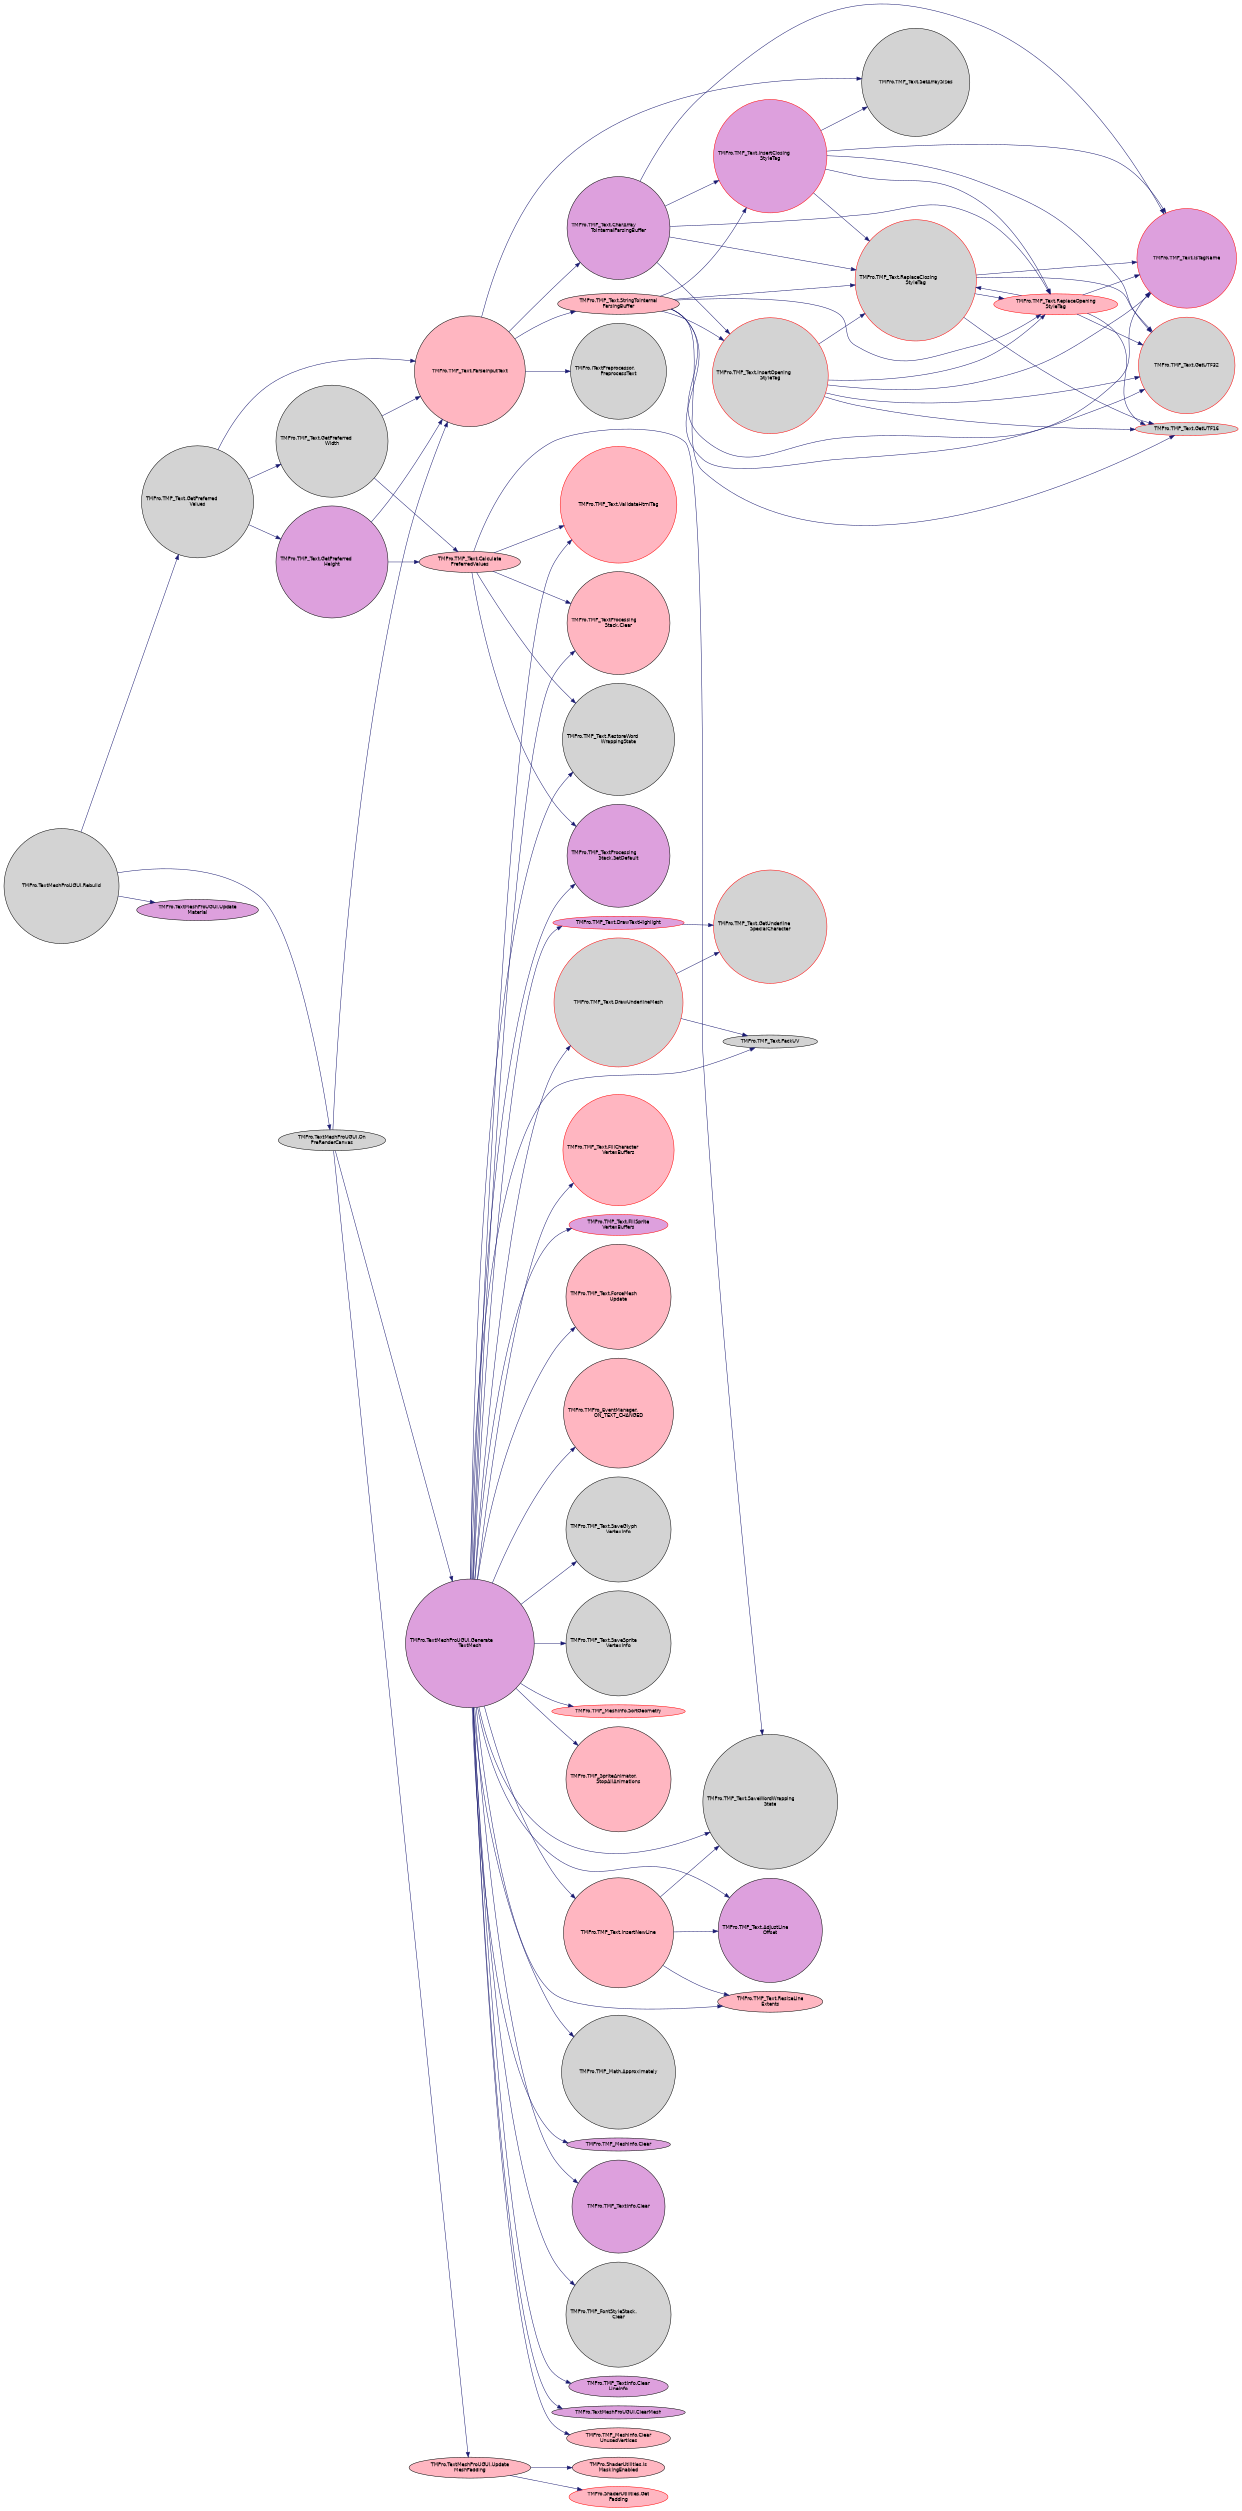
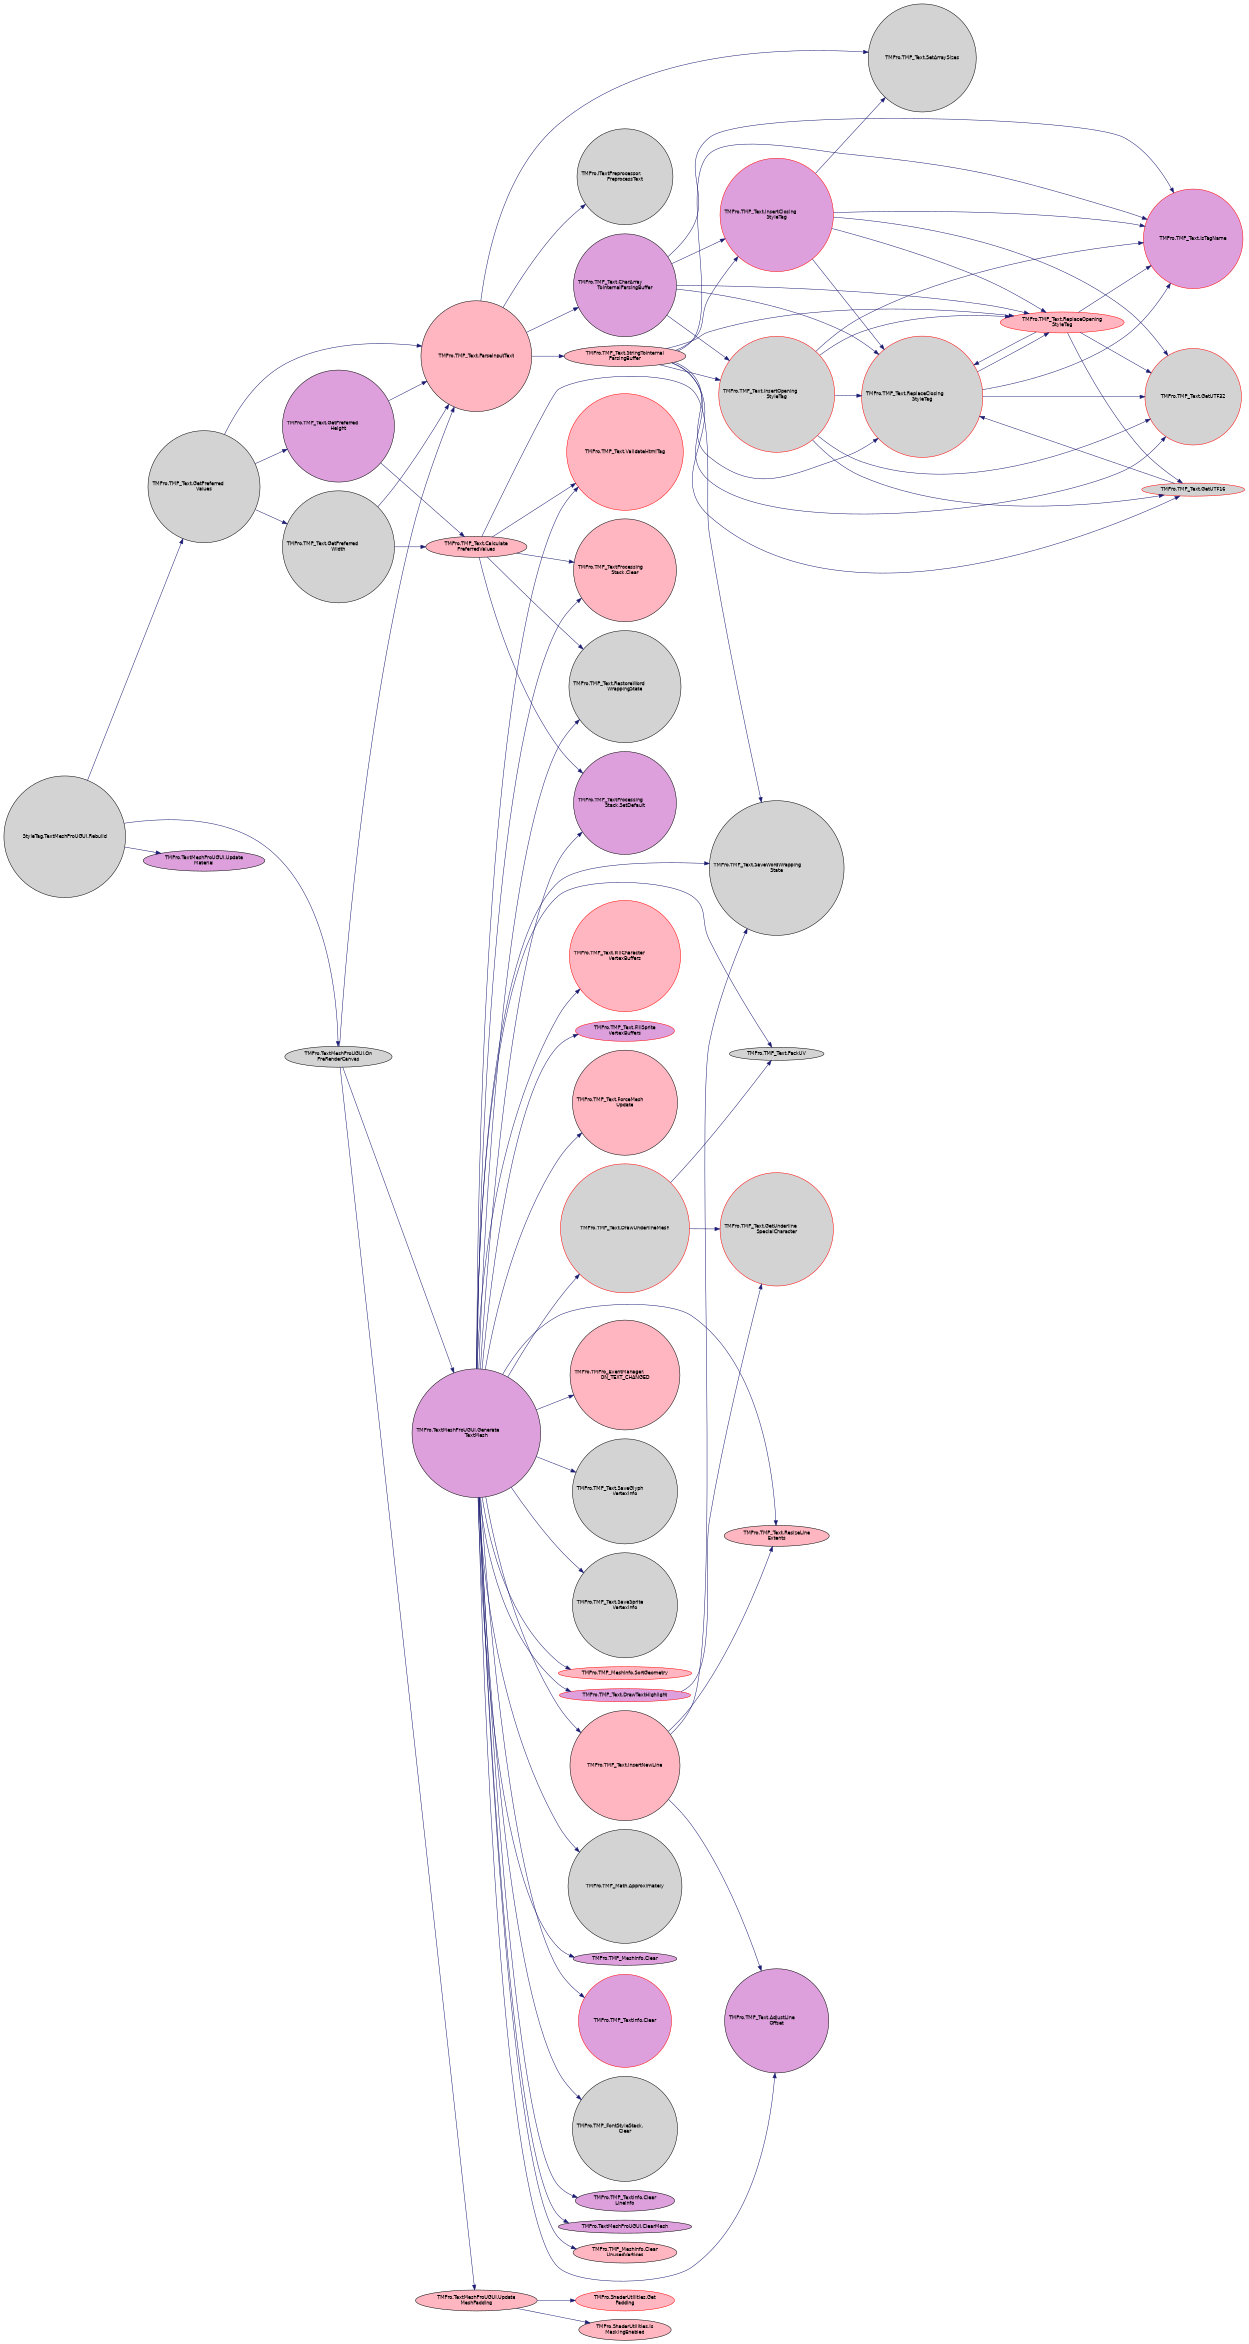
(1053, 376) -> (1084, 452)
(62, 886) -> (65, 837)
(618, 1779) -> none
(618, 2207) -> (625, 2021)
